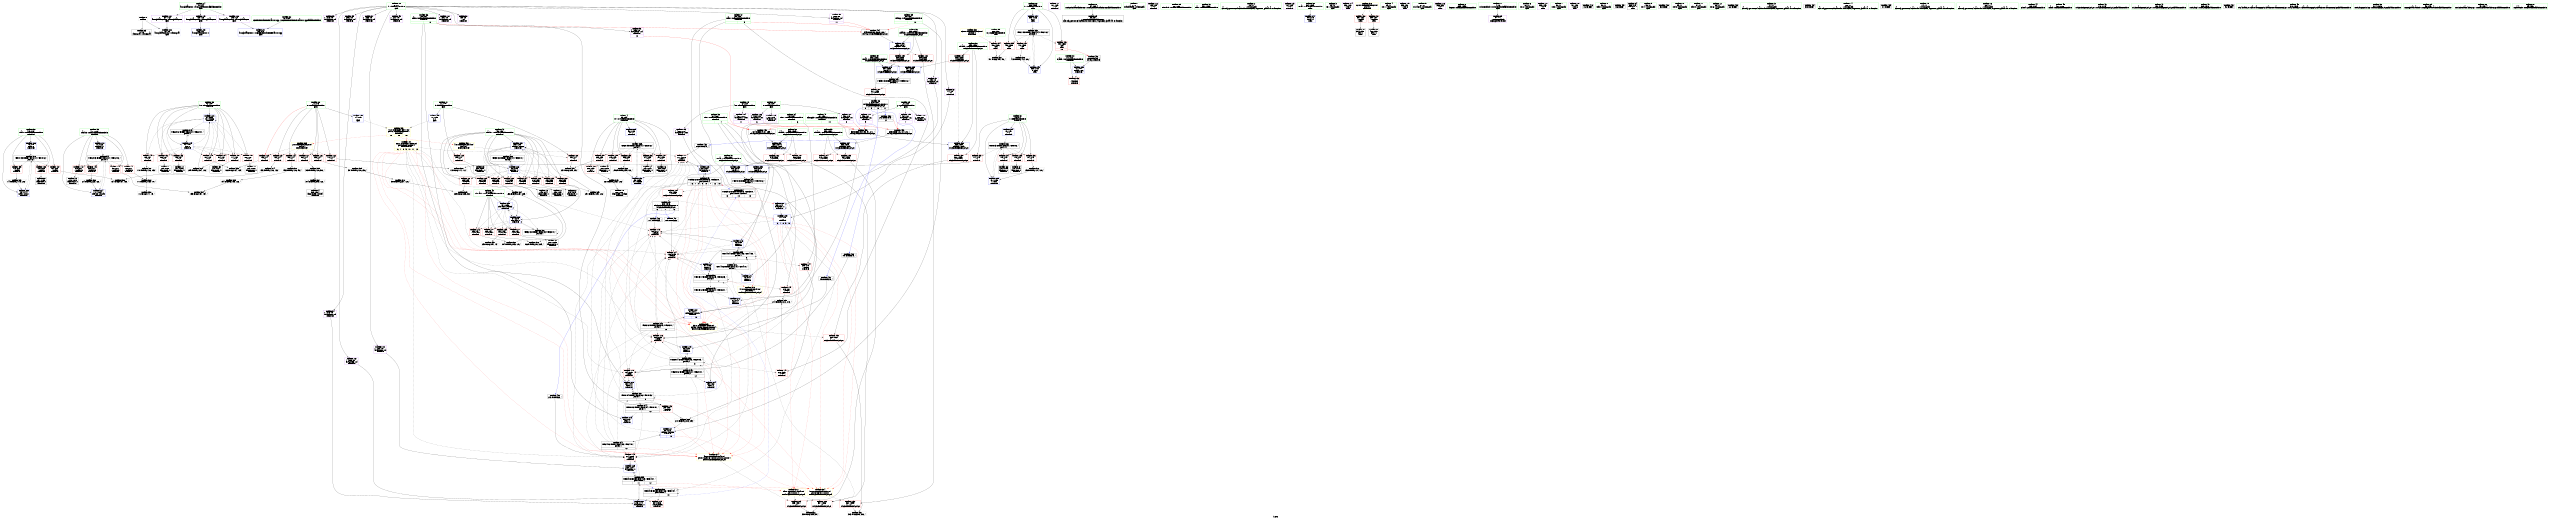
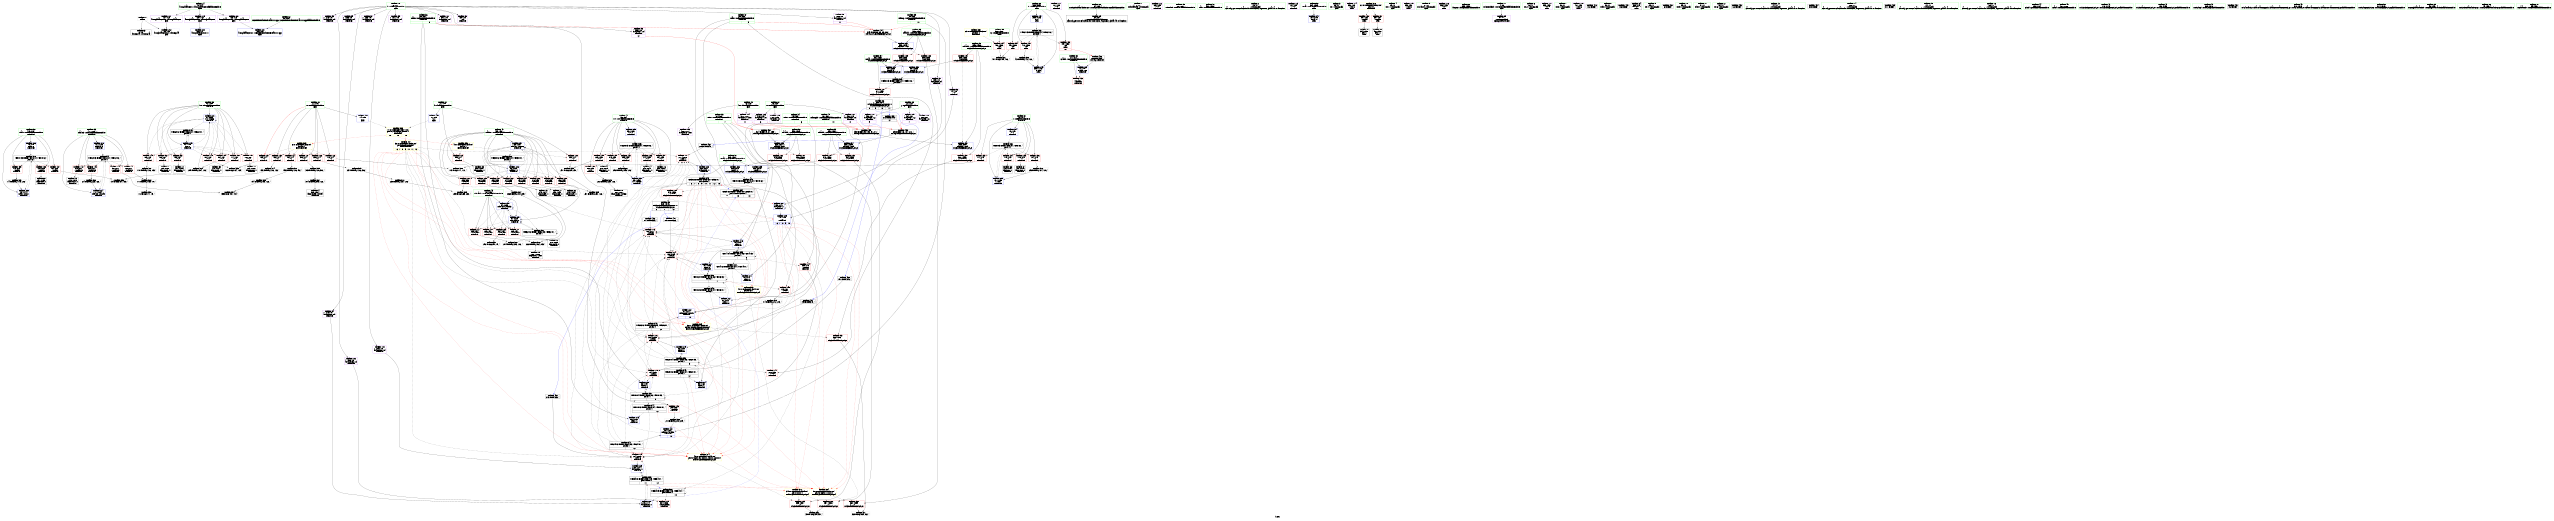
none -> (535, 255)
